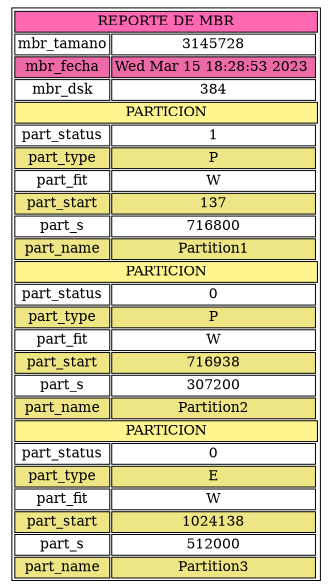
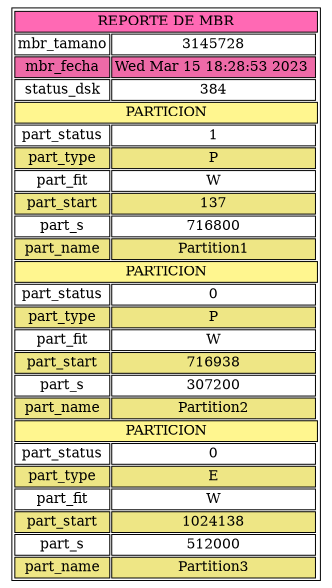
(62, 89) -> (62, 89)
